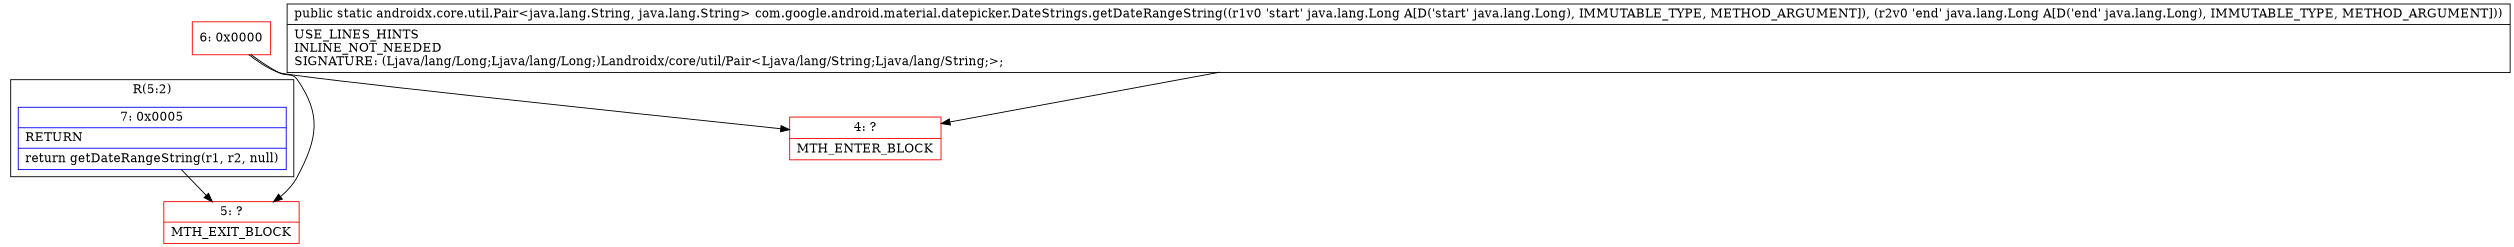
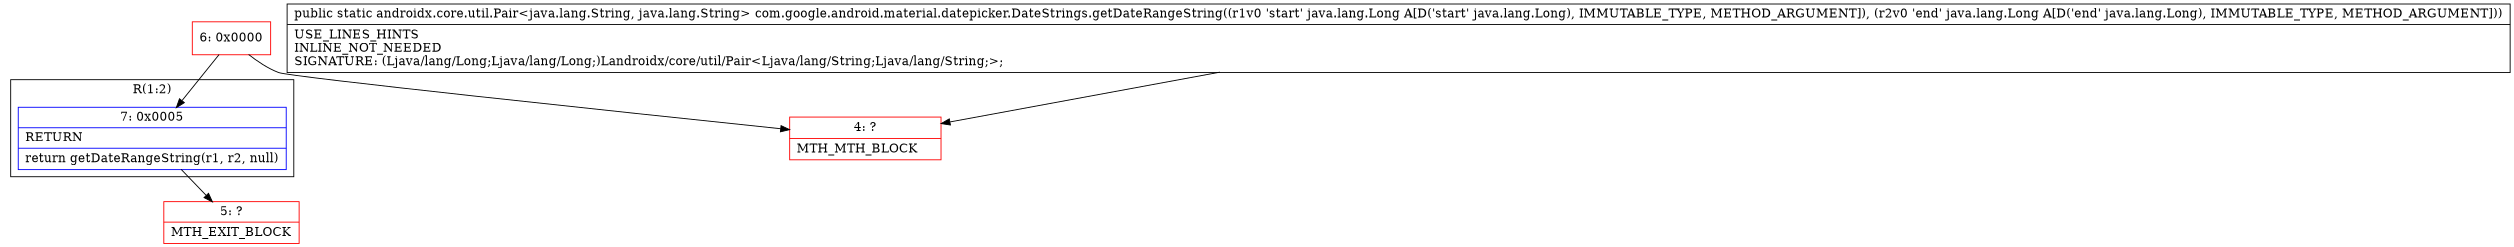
(152, 90) -> (152, 90)
(313, 114) -> (203, 74)
(865, 149) -> (857, 149)
